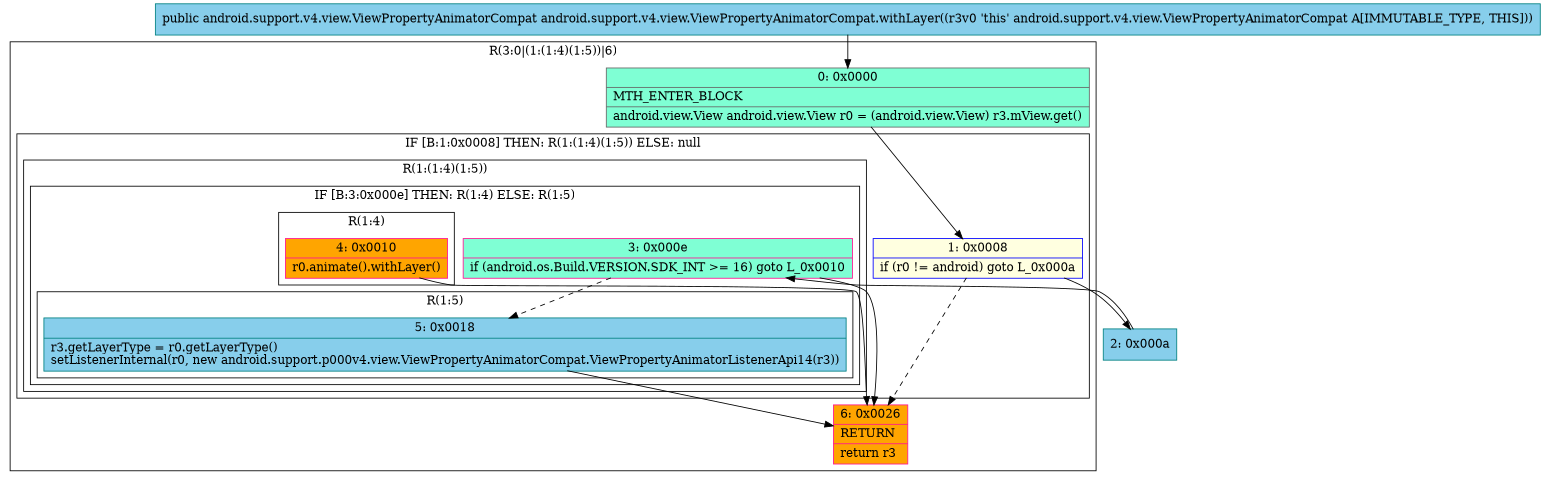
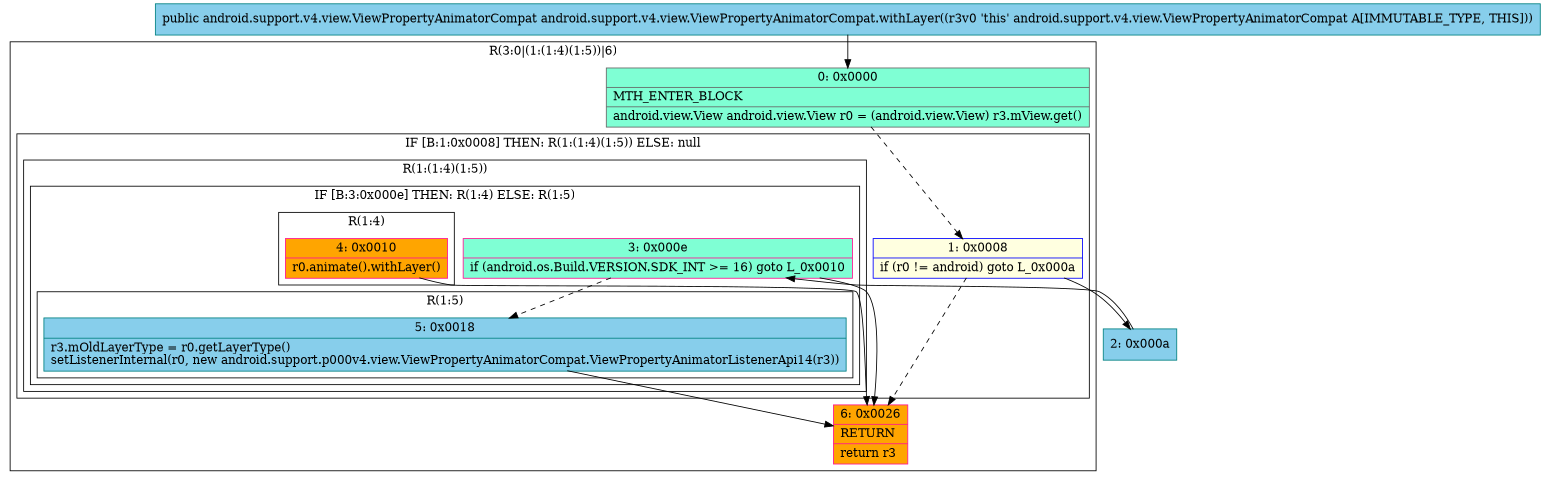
(914, 180) -> (914, 180)
(164, 348) -> (171, 348)
